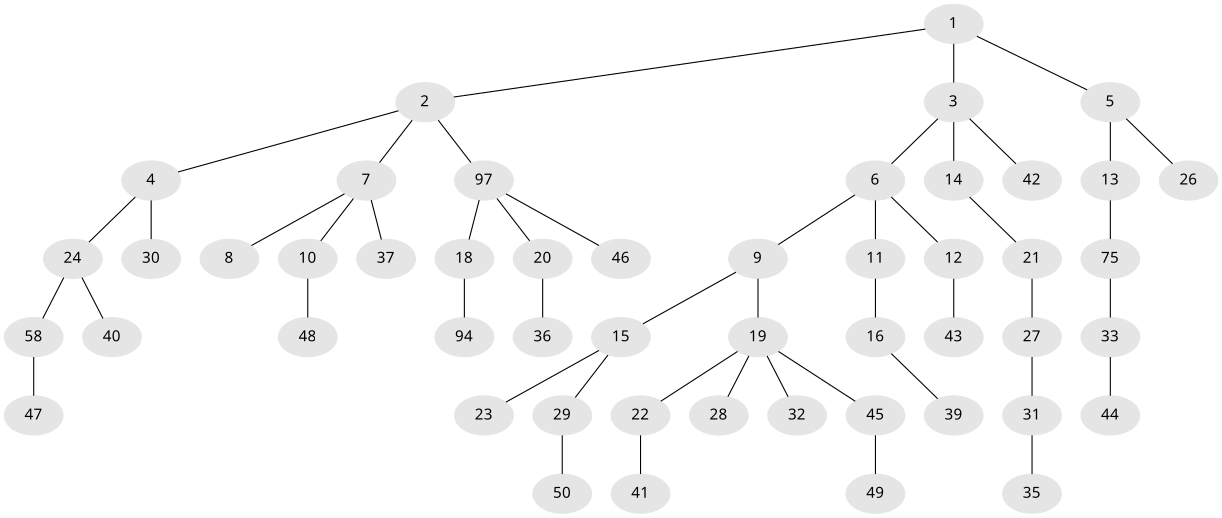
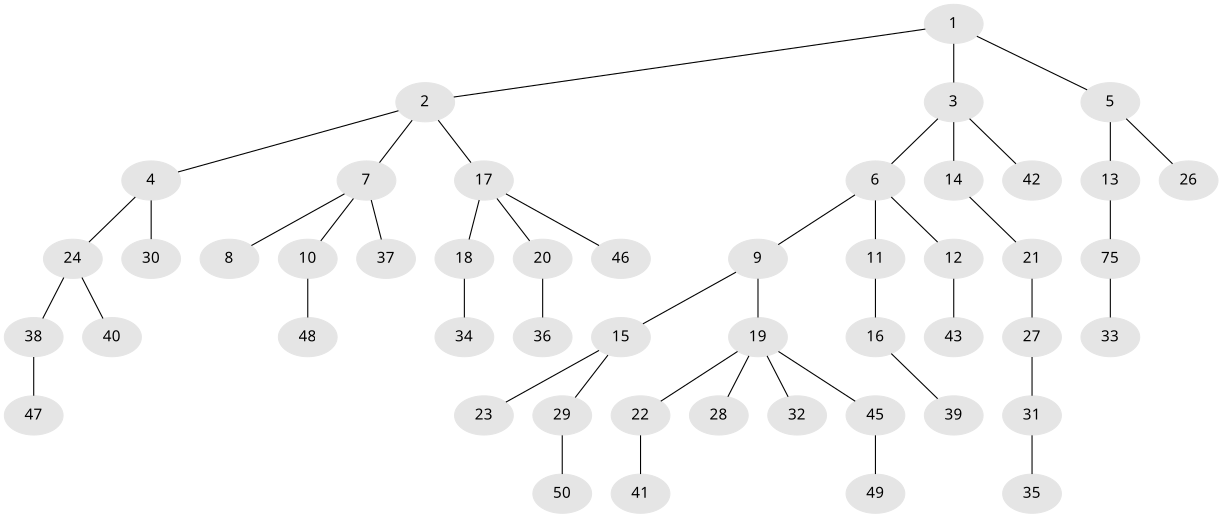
(484, 181) -> (484, 181)
(34, 337) -> (34, 337)
(464, 337) -> (464, 337)
(1110, 415) -> none
